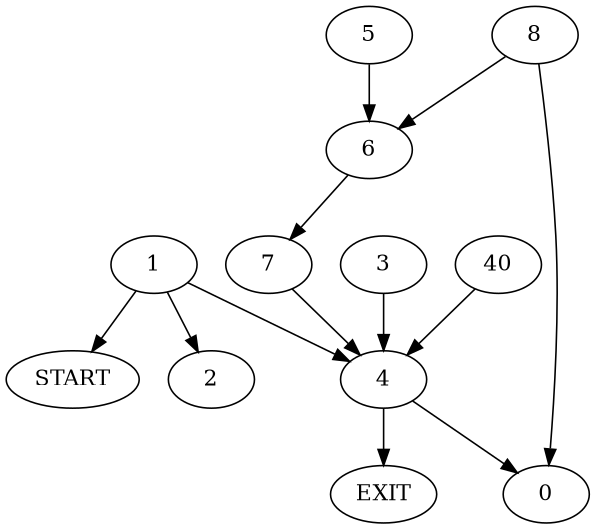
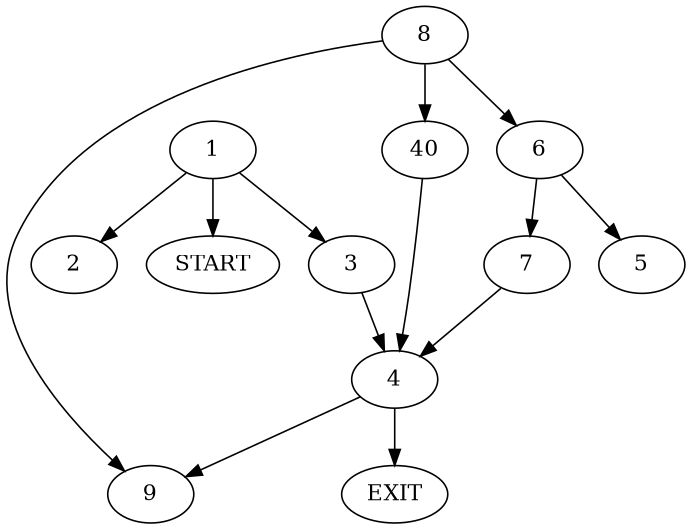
(369, 85) -> (585, 201)
none -> (425, 85)
(261, 318) -> (276, 202)
(546, 494) -> (151, 494)
